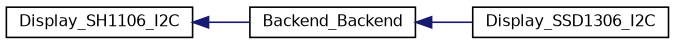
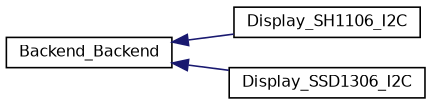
(229, 22) -> (211, 37)
